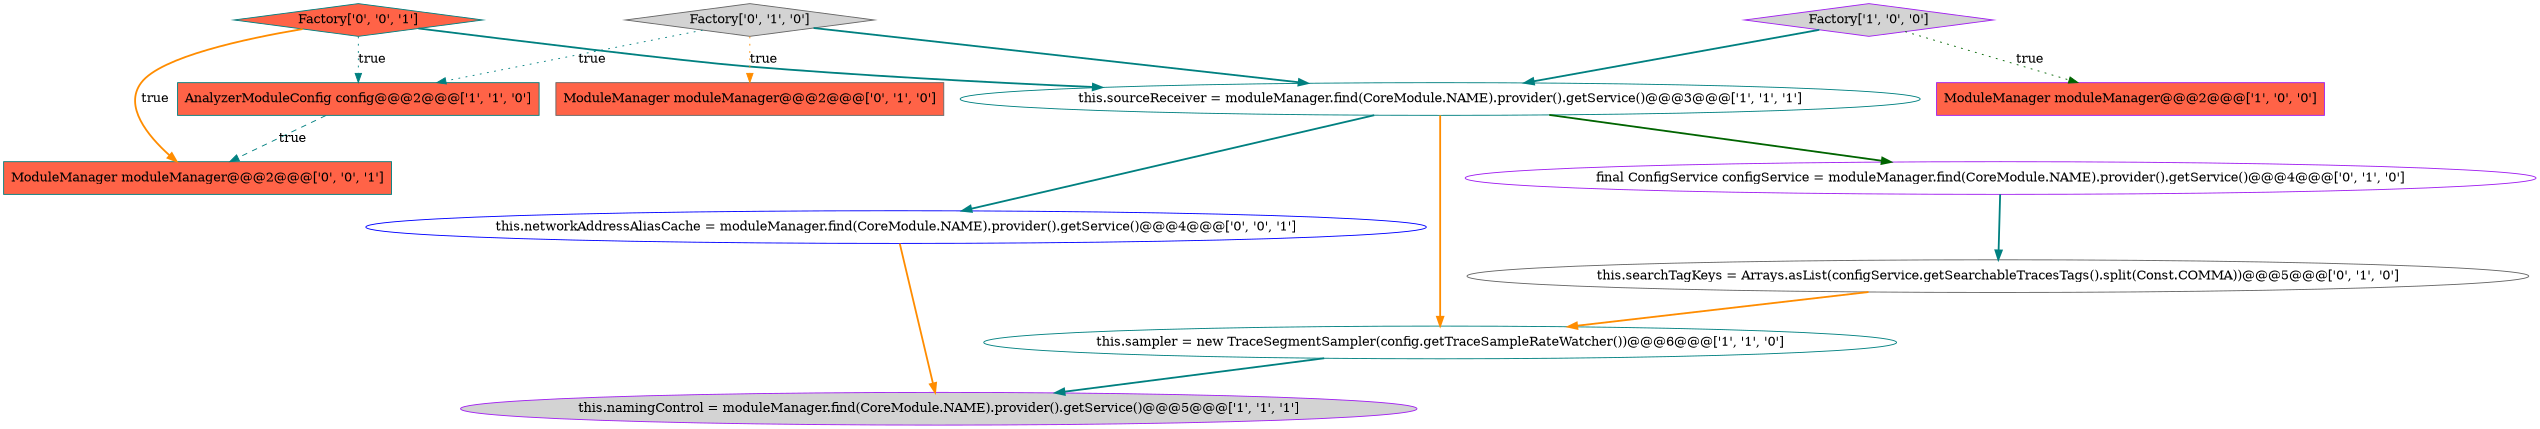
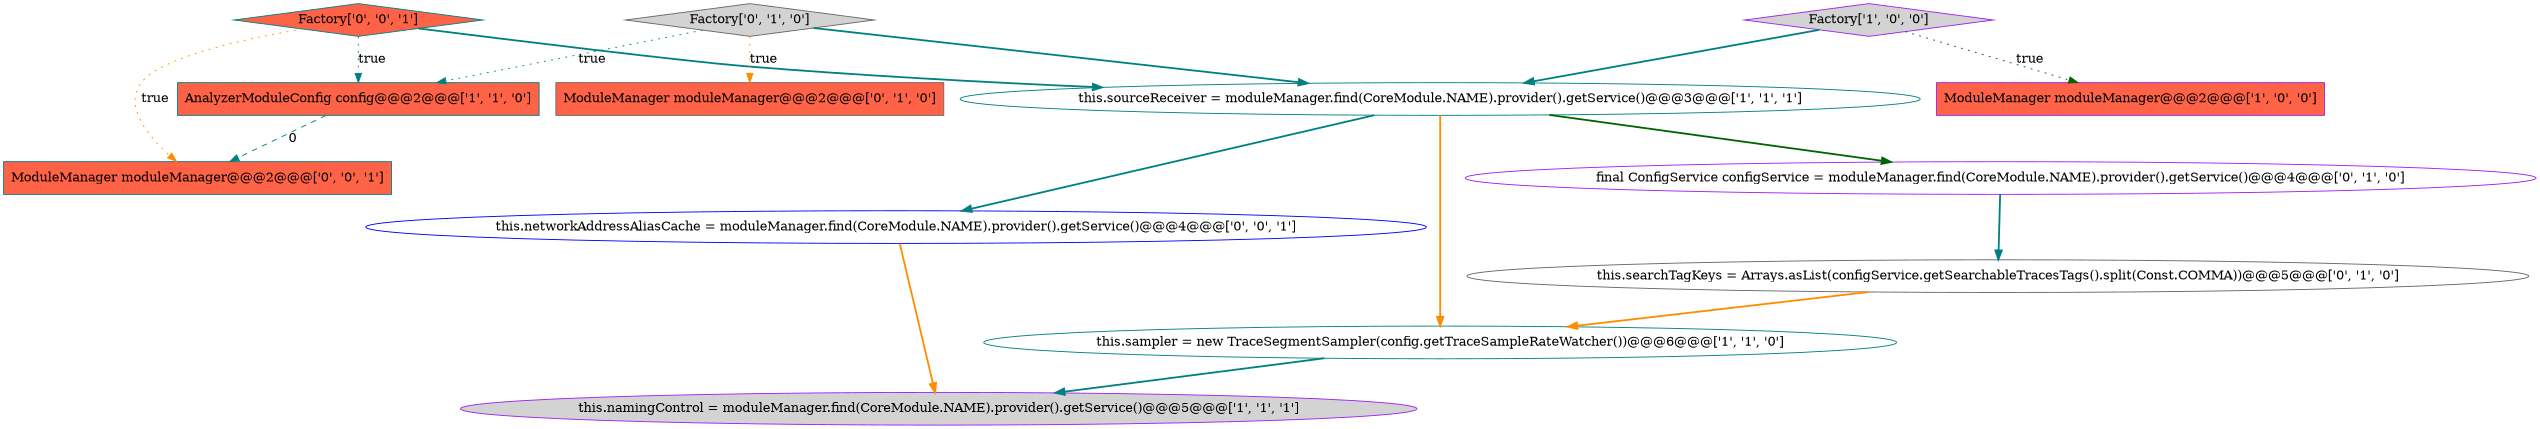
(178, 60) -> (178, 60)
(293, 139) -> (293, 139)
